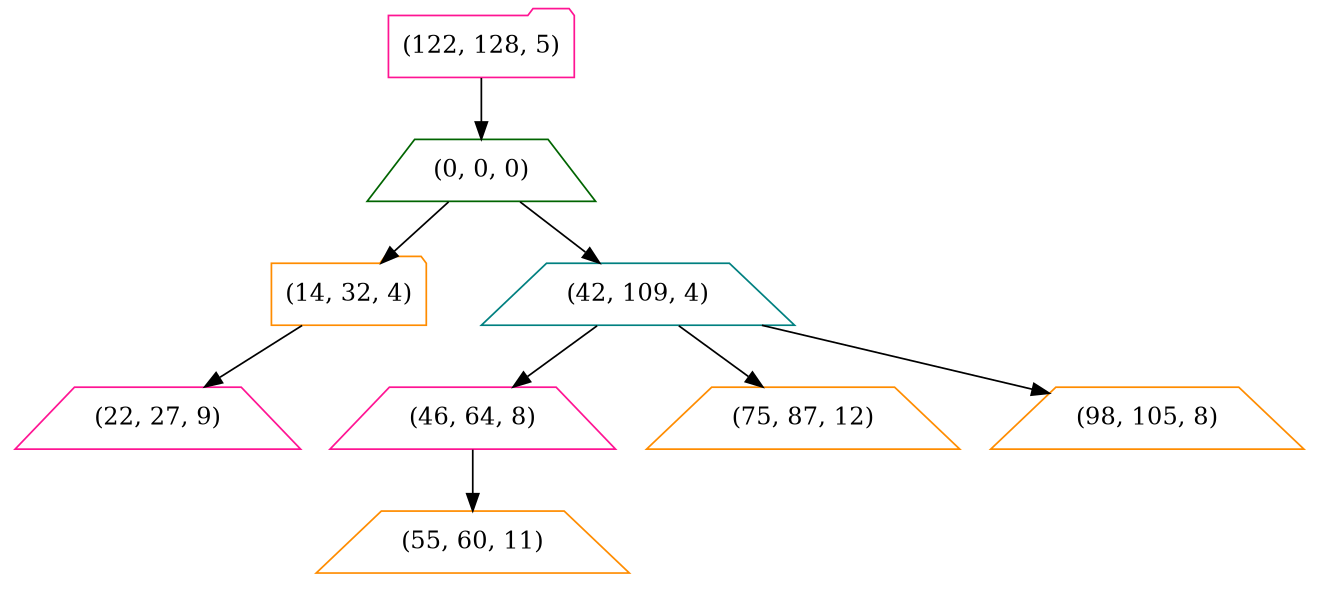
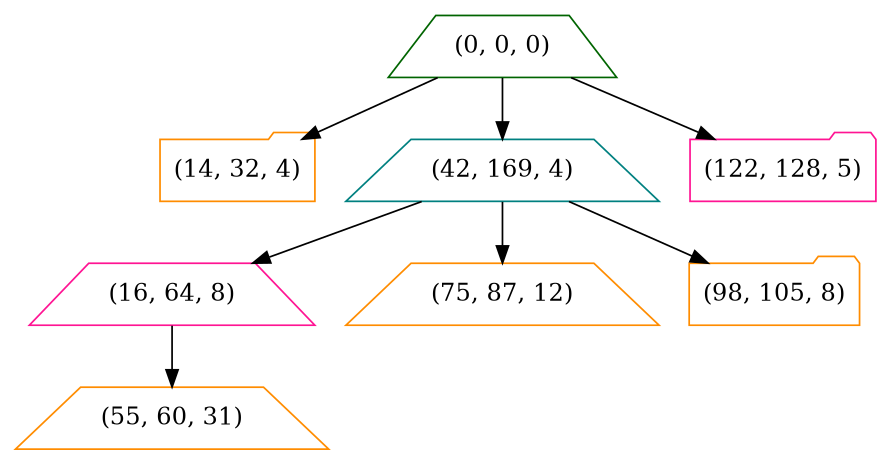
(481, 100) -> (635, 105)
(638, 294) -> (502, 170)
(158, 418) -> none
(473, 418) -> (172, 294)
(1147, 418) -> (774, 294)
(473, 542) -> (172, 418)
